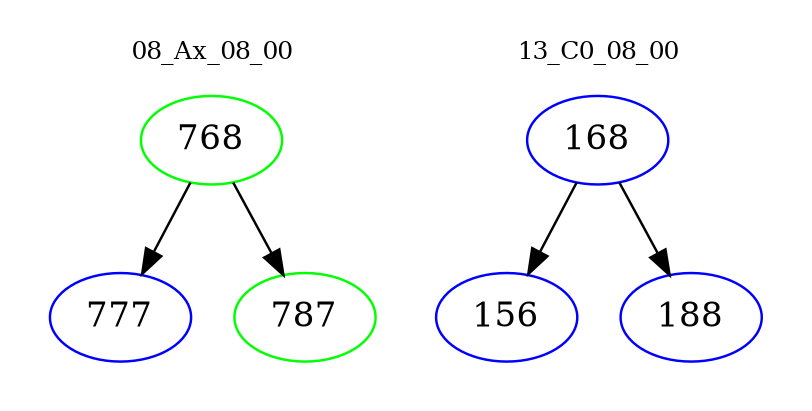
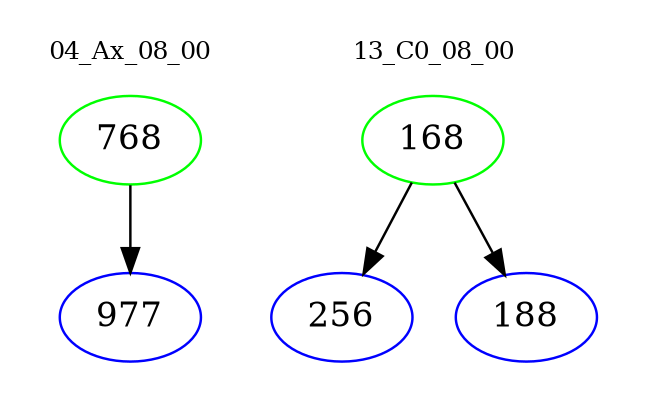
(213, 53) -> (130, 53)
(598, 140) -> (433, 140)
(121, 317) -> (130, 317)
(305, 317) -> none
(507, 317) -> (342, 317)
